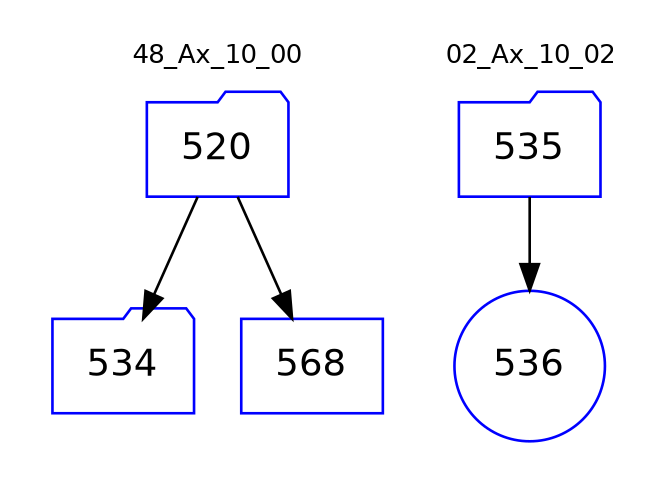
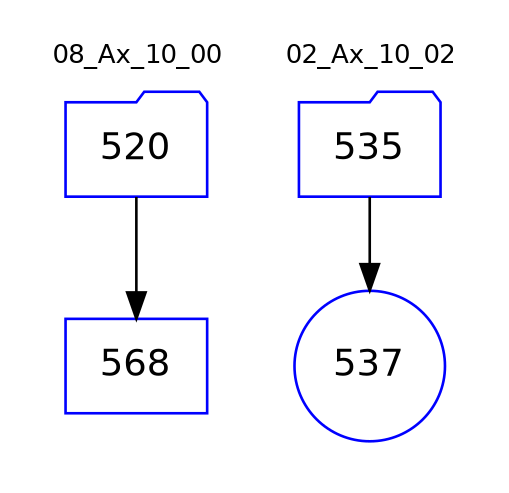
(218, 56) -> (138, 56)
(123, 366) -> none
(530, 366) -> (370, 366)
